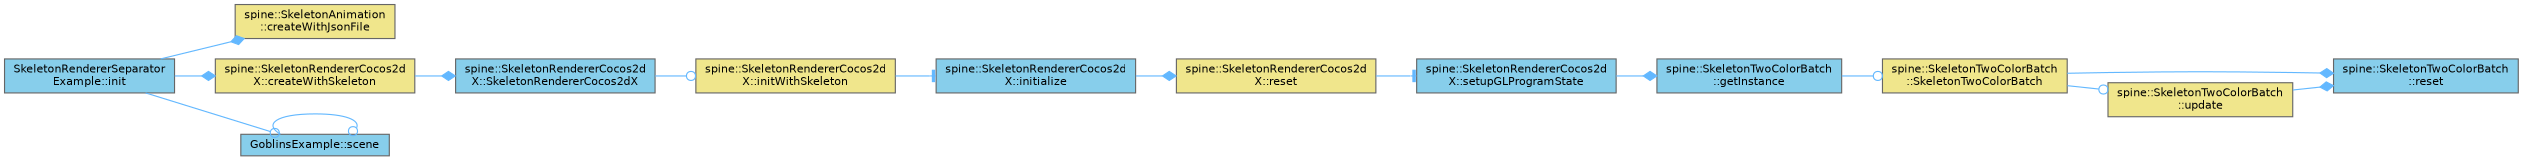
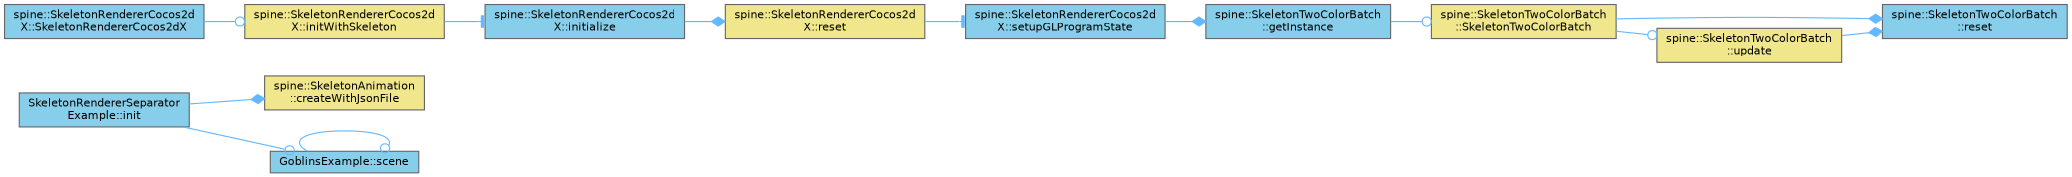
(315, 76) -> none
